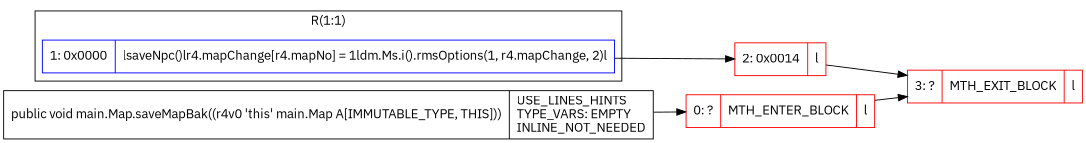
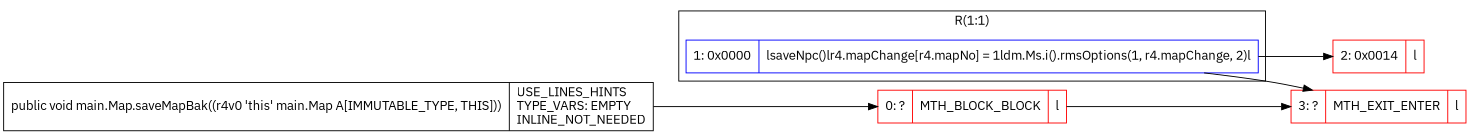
(862, 70) -> (1271, 82)
(1003, 86) -> (1387, 106)
(789, 111) -> (980, 106)
